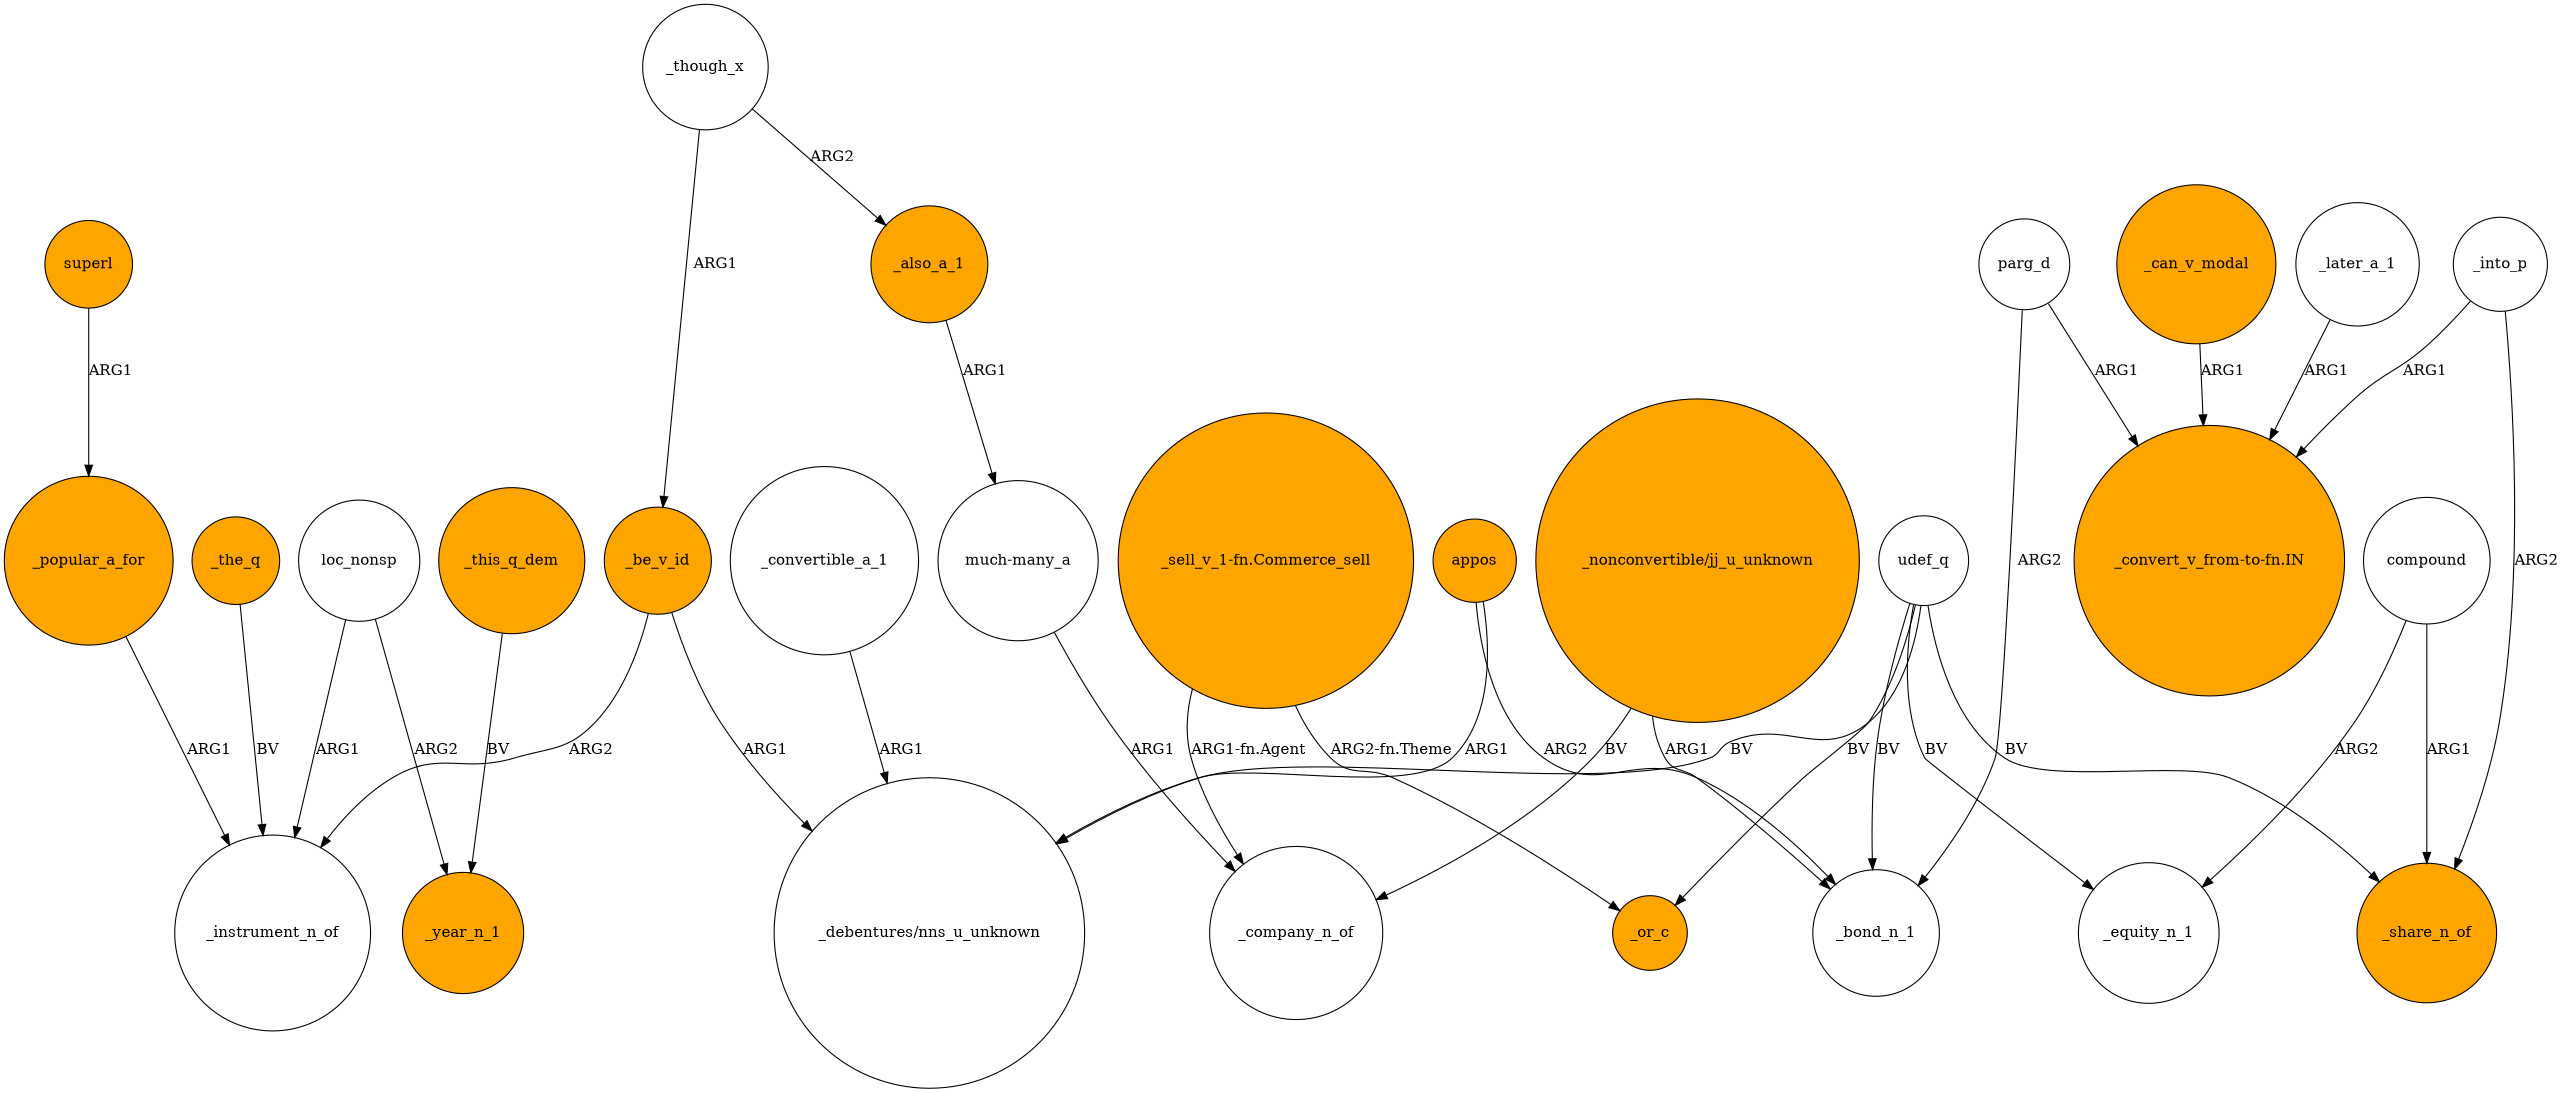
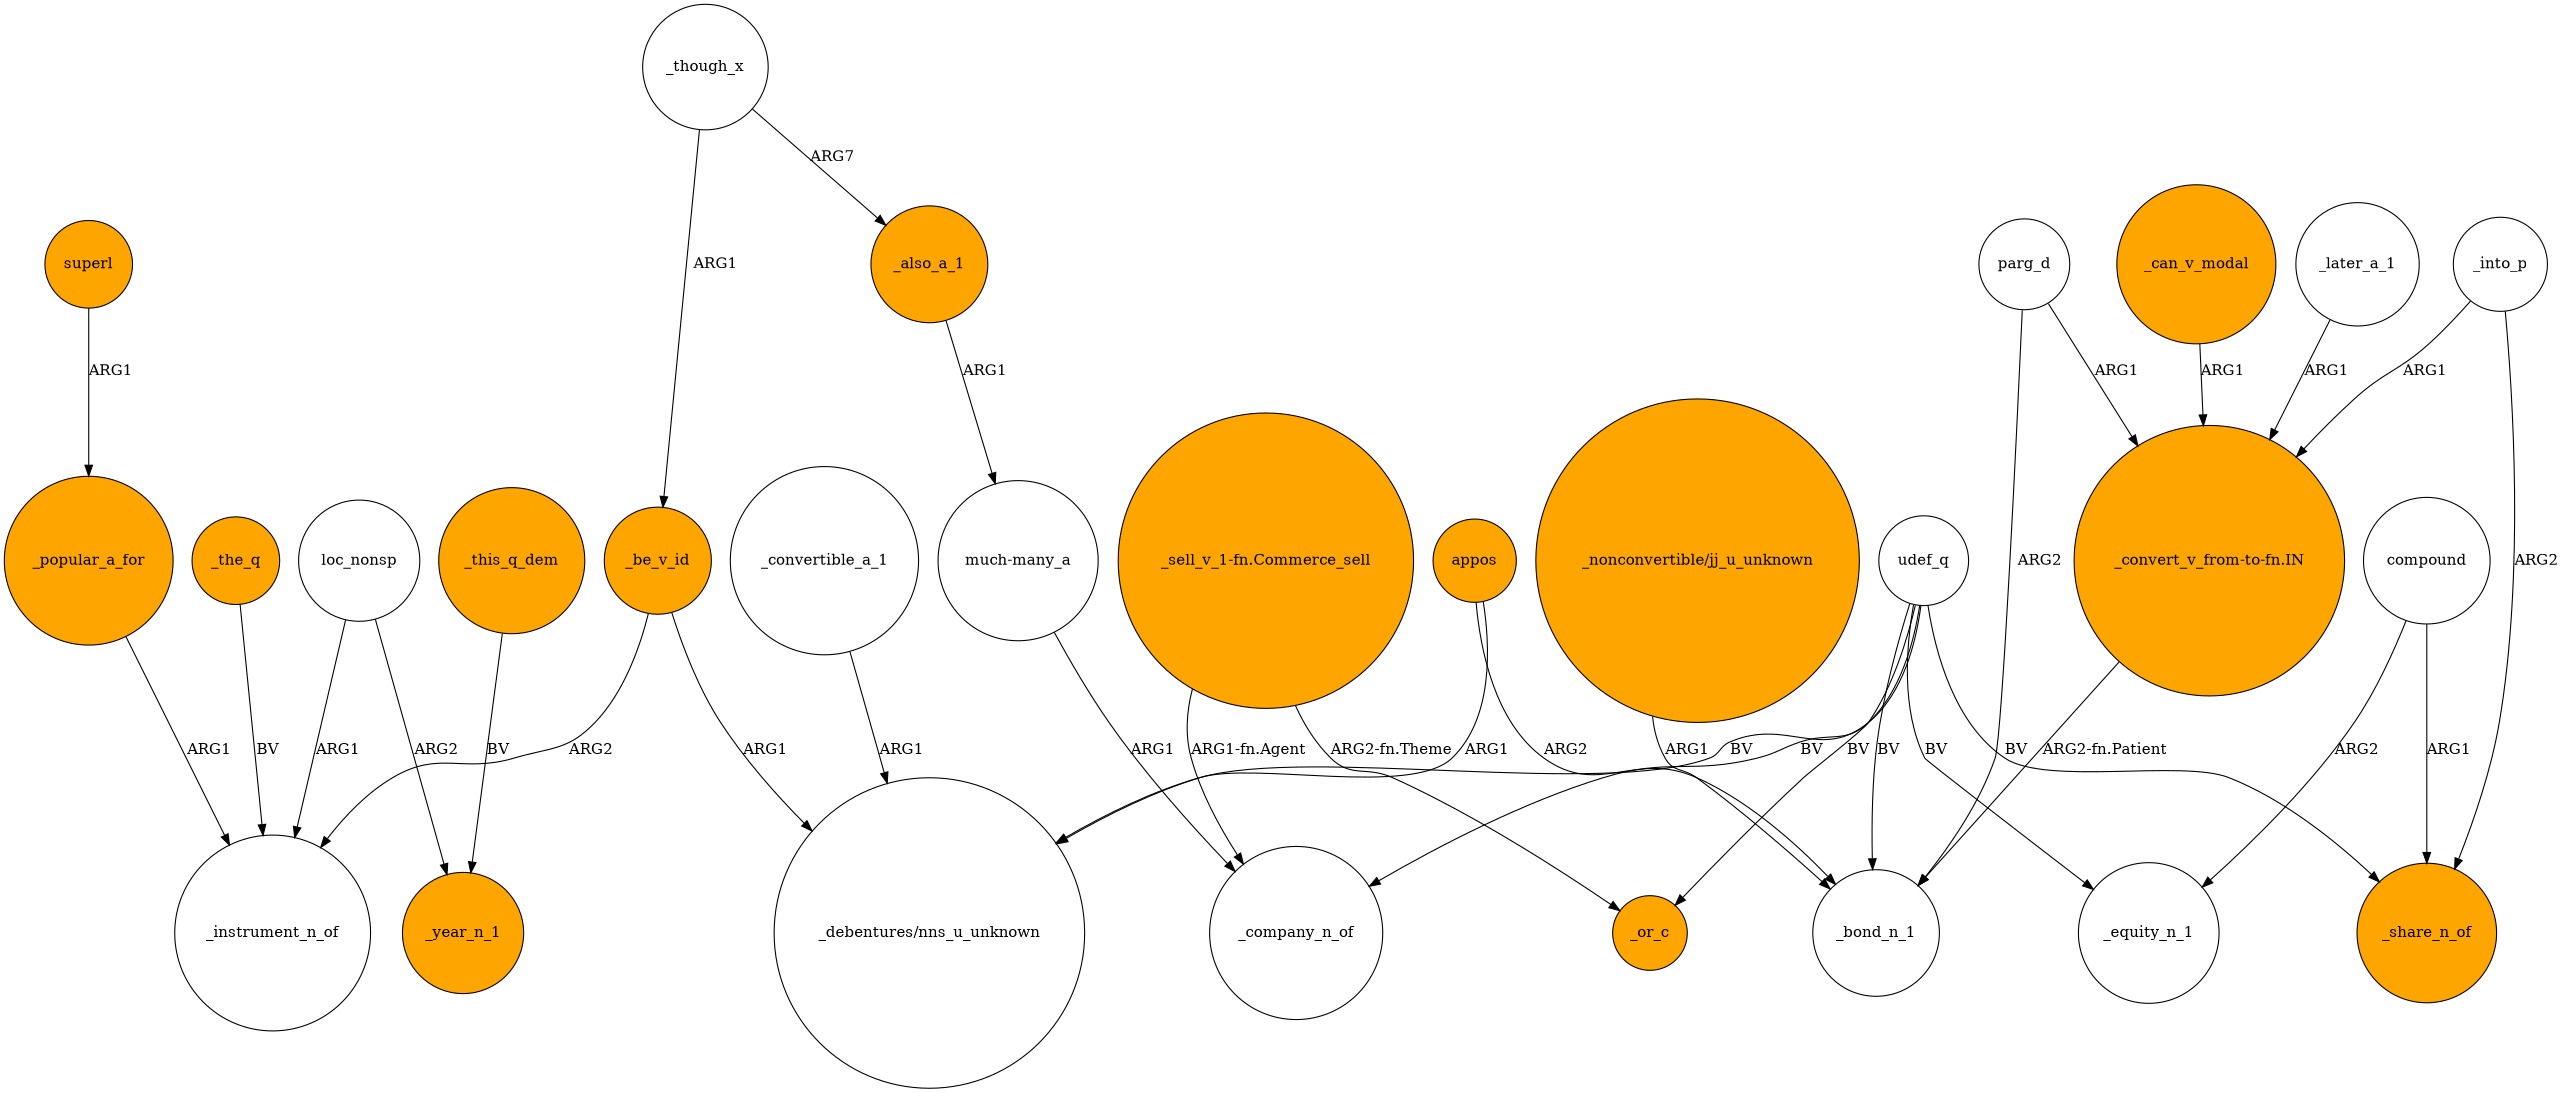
(833, 157) -> (833, 157)
none -> (2017, 775)
(1522, 818) -> (1713, 765)
